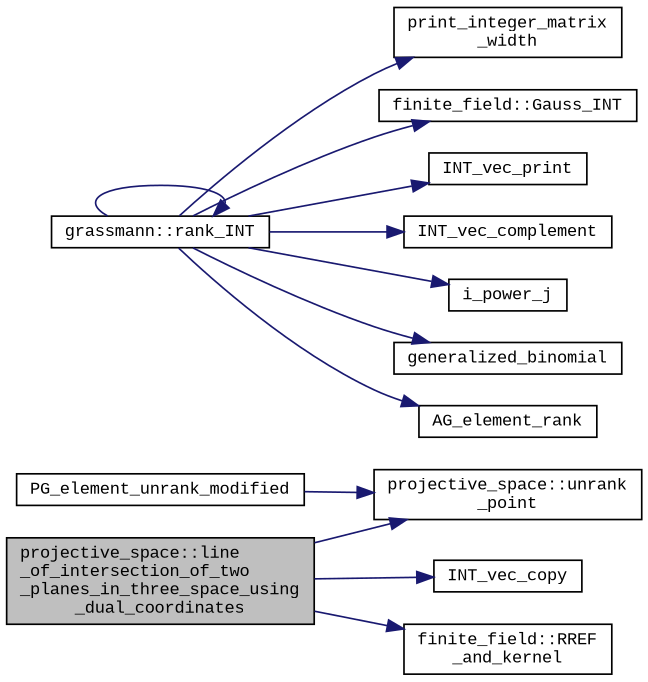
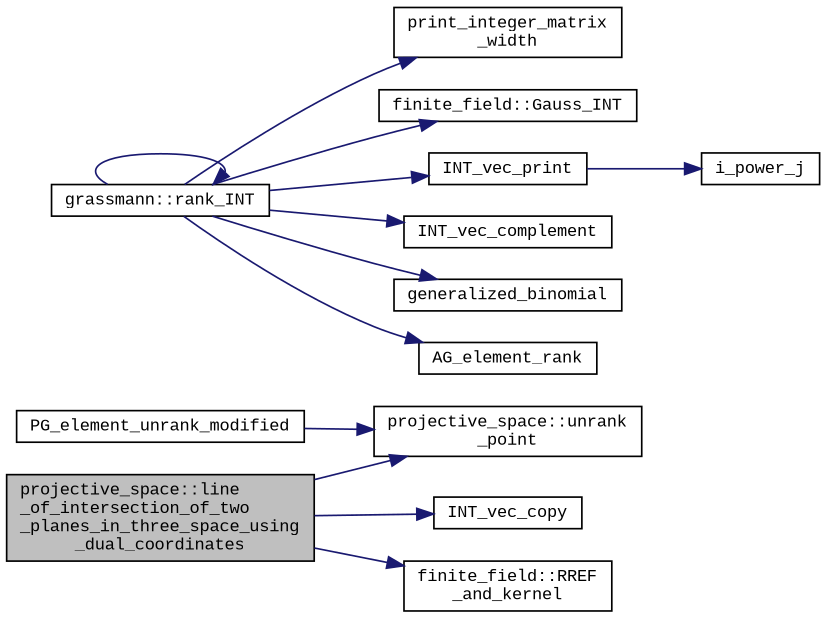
(340, 265) -> (636, 169)
